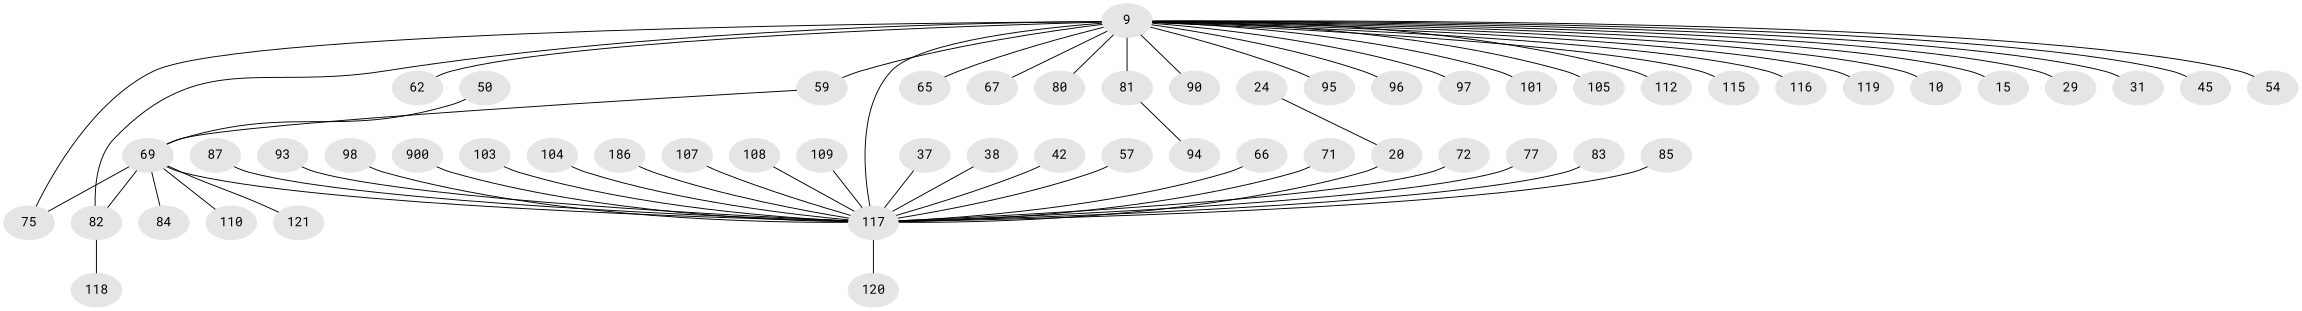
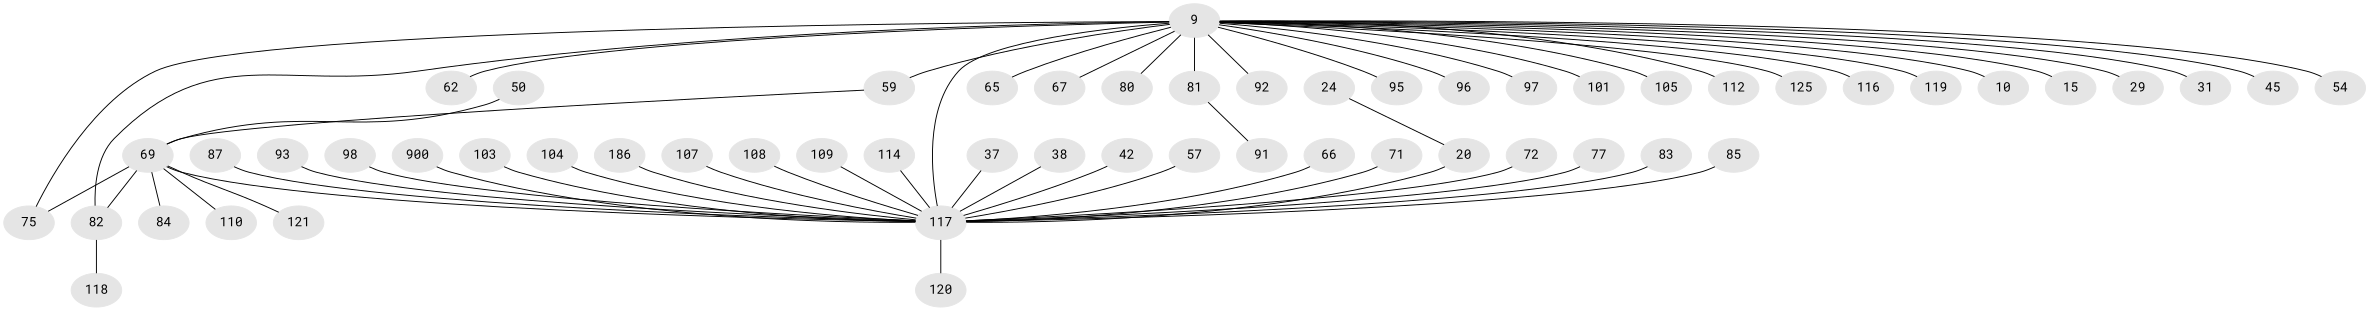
(1194, 88) -> (1262, 88)
(1734, 88) -> (1801, 88)
none -> (889, 155)
(1194, 155) -> (1262, 155)
